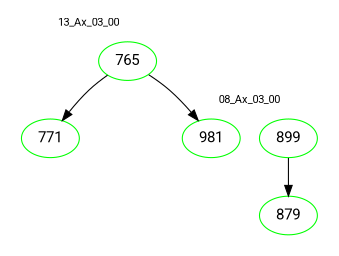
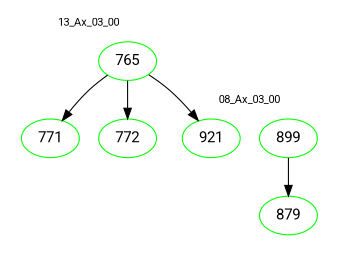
none -> (128, 138)
(211, 138) -> (211, 138)
